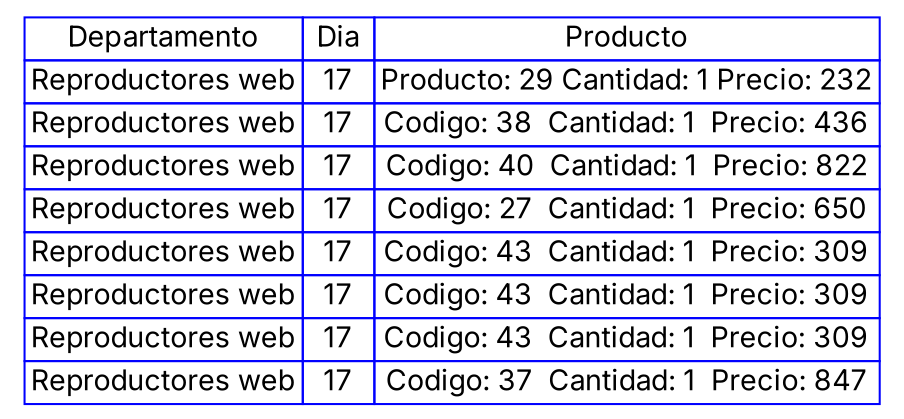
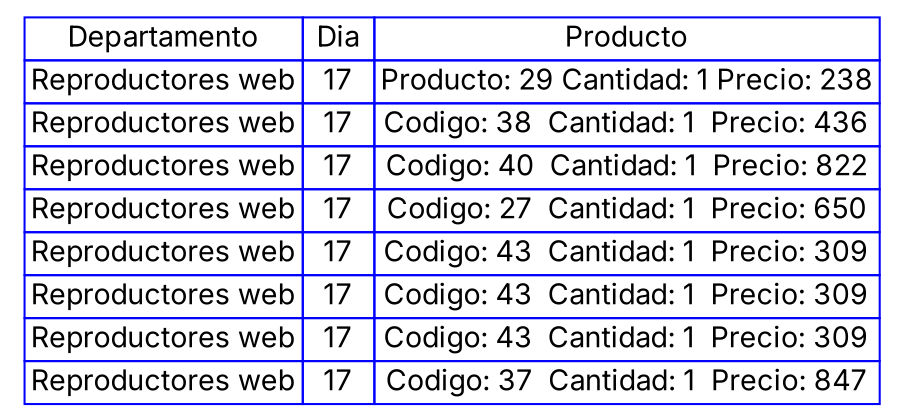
(627, 81) -> (627, 81)
